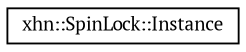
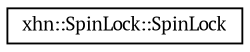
(123, 26) -> (125, 26)
